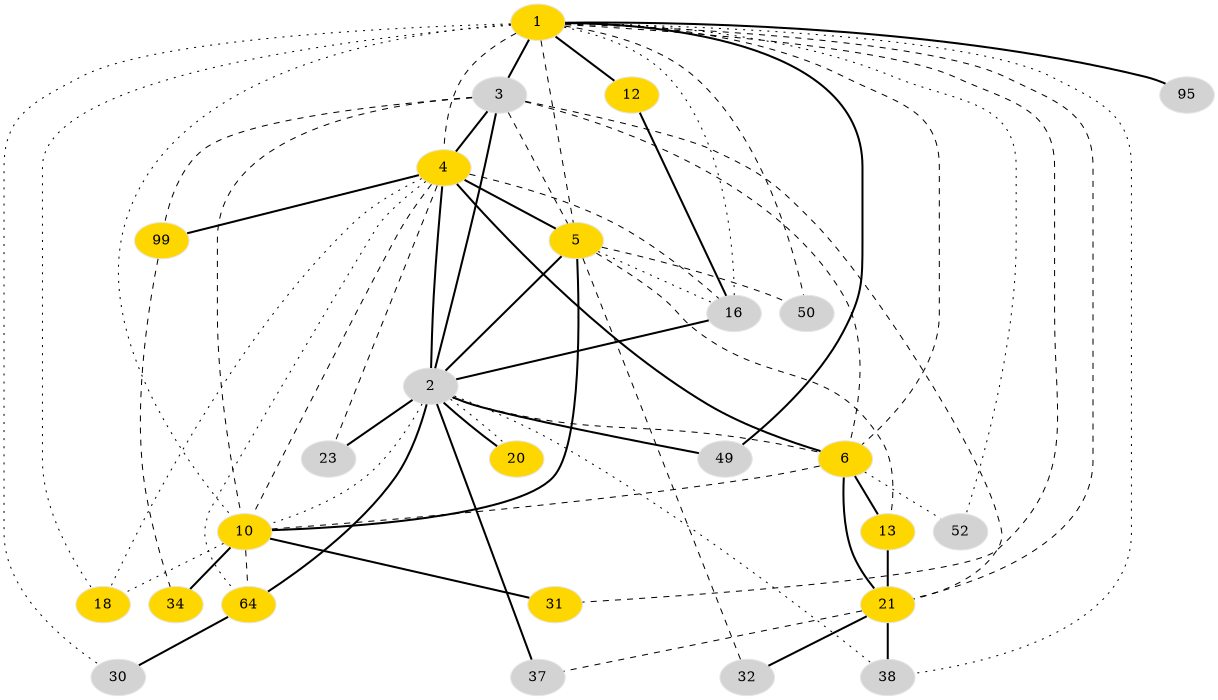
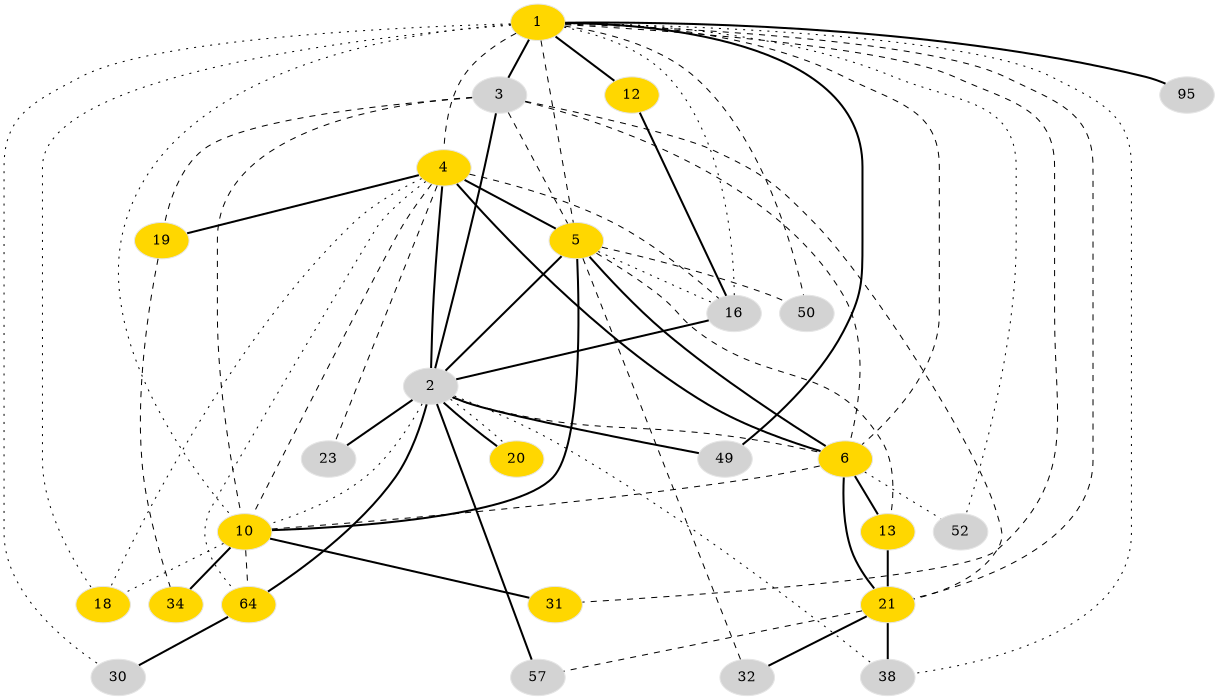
(472, 131) -> none
(162, 241) -> (162, 241)
none -> (700, 360)
(538, 677) -> (538, 677)
